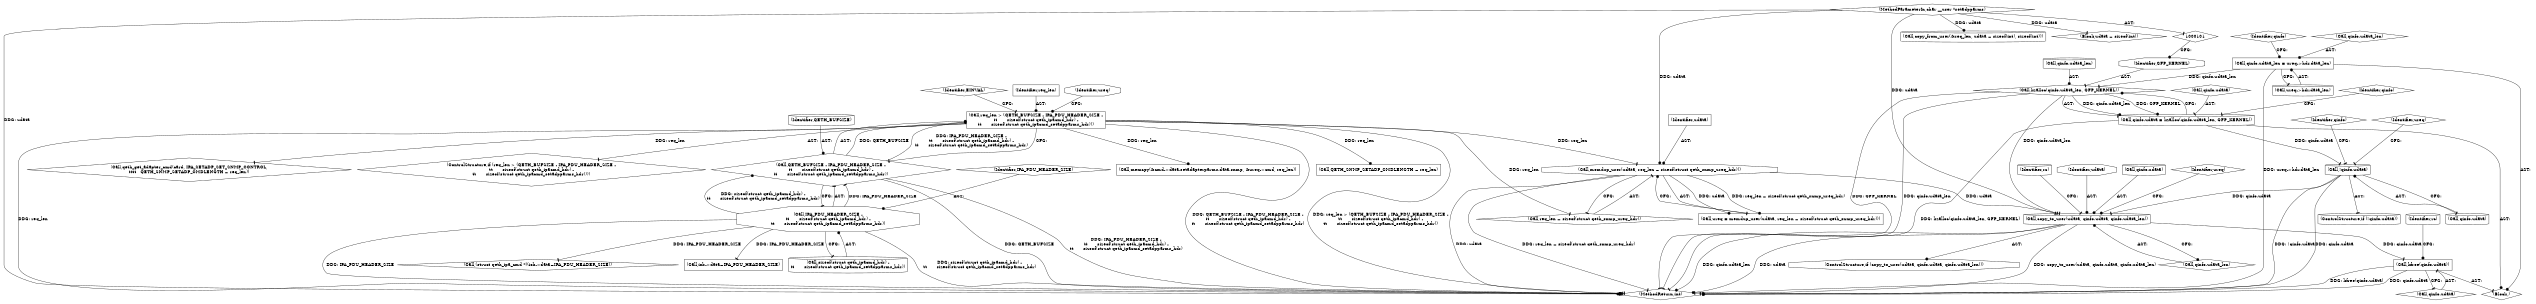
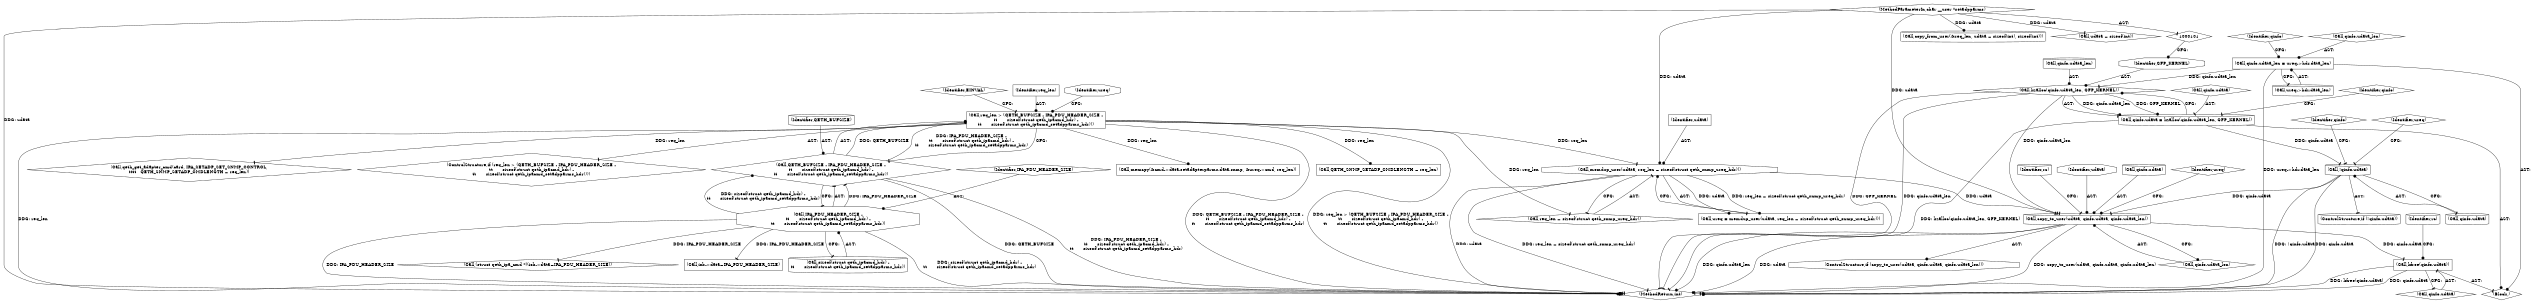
(2109, 37) -> (2106, 37)
(2115, 77) -> (2115, 77)
